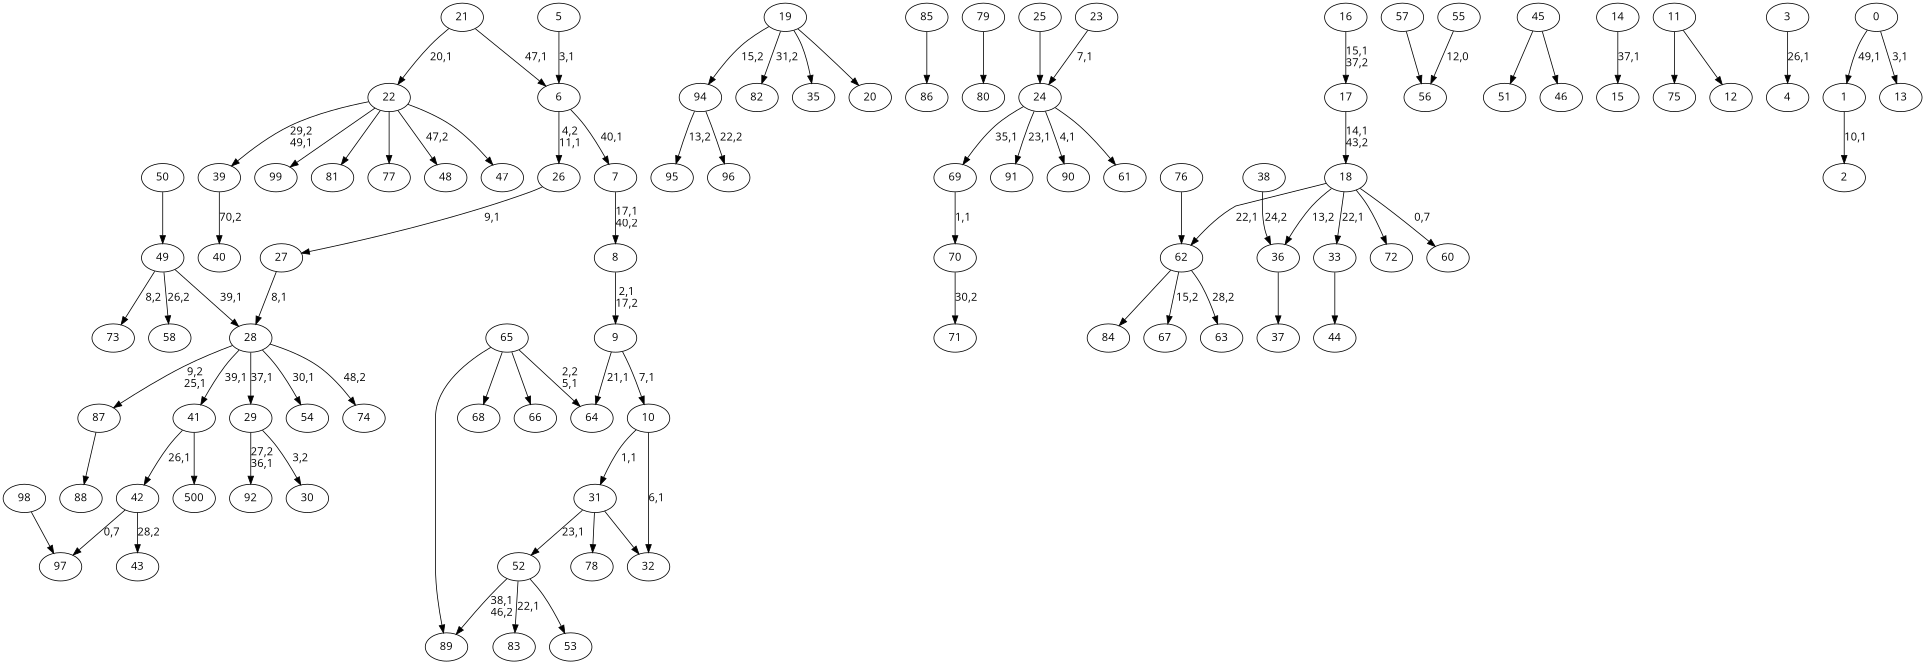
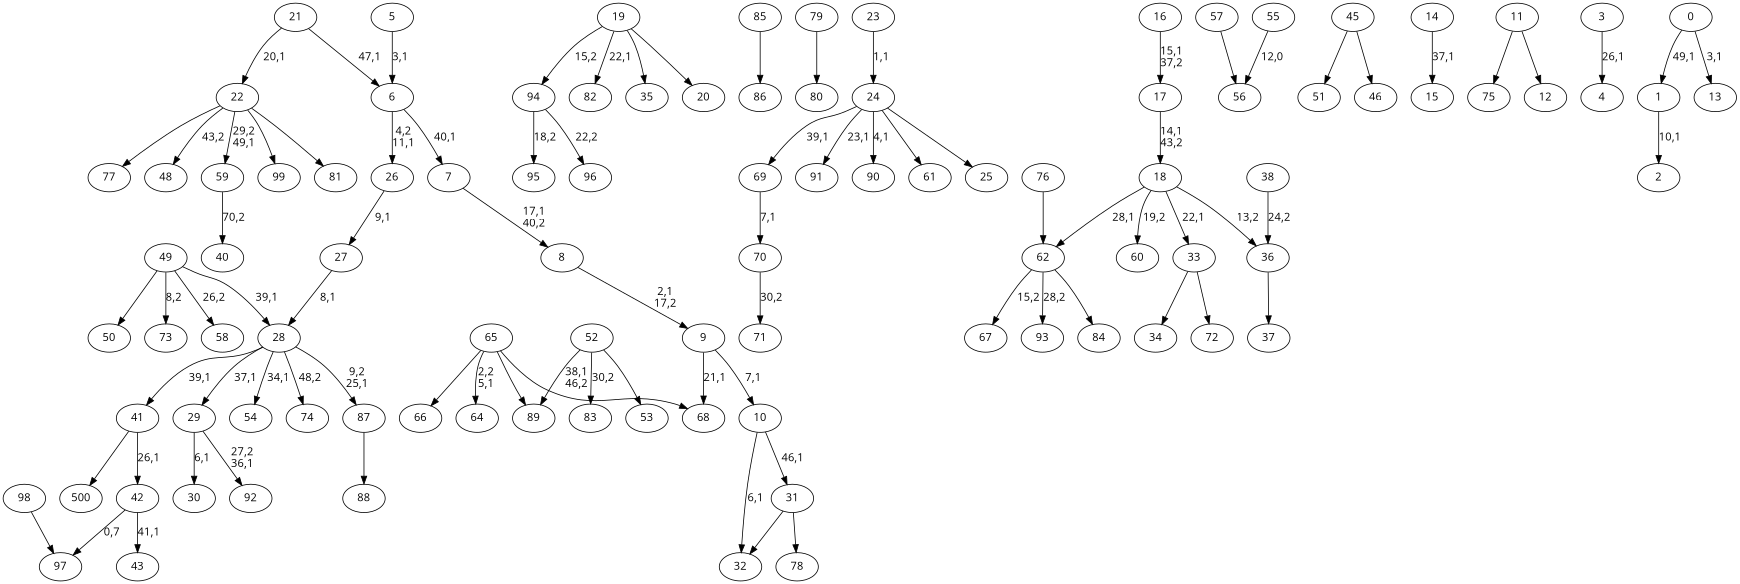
(1040, 53) -> (927, 135)
(787, 57) -> (621, 57)
(1085, 57) -> (882, 57)
(437, 138) -> (213, 138)
(700, 138) -> (545, 138)
(1007, 138) -> (818, 138)
(219, 178) -> (222, 178)
(502, 178) -> none
(1371, 212) -> (1202, 294)
(163, 214) -> (140, 295)
(963, 218) -> (768, 218)
(1247, 218) -> (1124, 218)
(1422, 218) -> (1154, 218)
(1222, 338) -> (1042, 338)
(1335, 338) -> (1156, 338)
(605, 374) -> (704, 374)
(304, 378) -> (279, 378)
(301, 458) -> (202, 458)
(629, 458) -> (793, 458)
(560, 530) -> none
(149, 533) -> (149, 533)
(529, 607) -> (603, 378)
